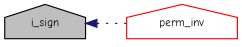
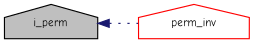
(45, 23) -> (51, 23)
